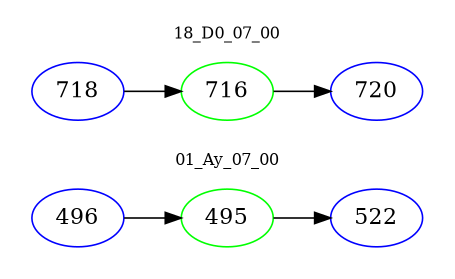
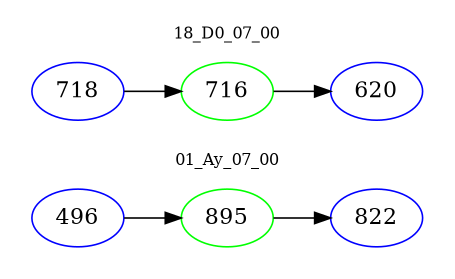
(377, 91) -> (377, 91)
(227, 218) -> (227, 218)
(377, 218) -> (377, 218)
